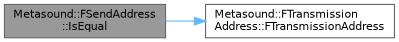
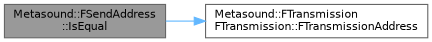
(300, 21) -> (317, 21)
